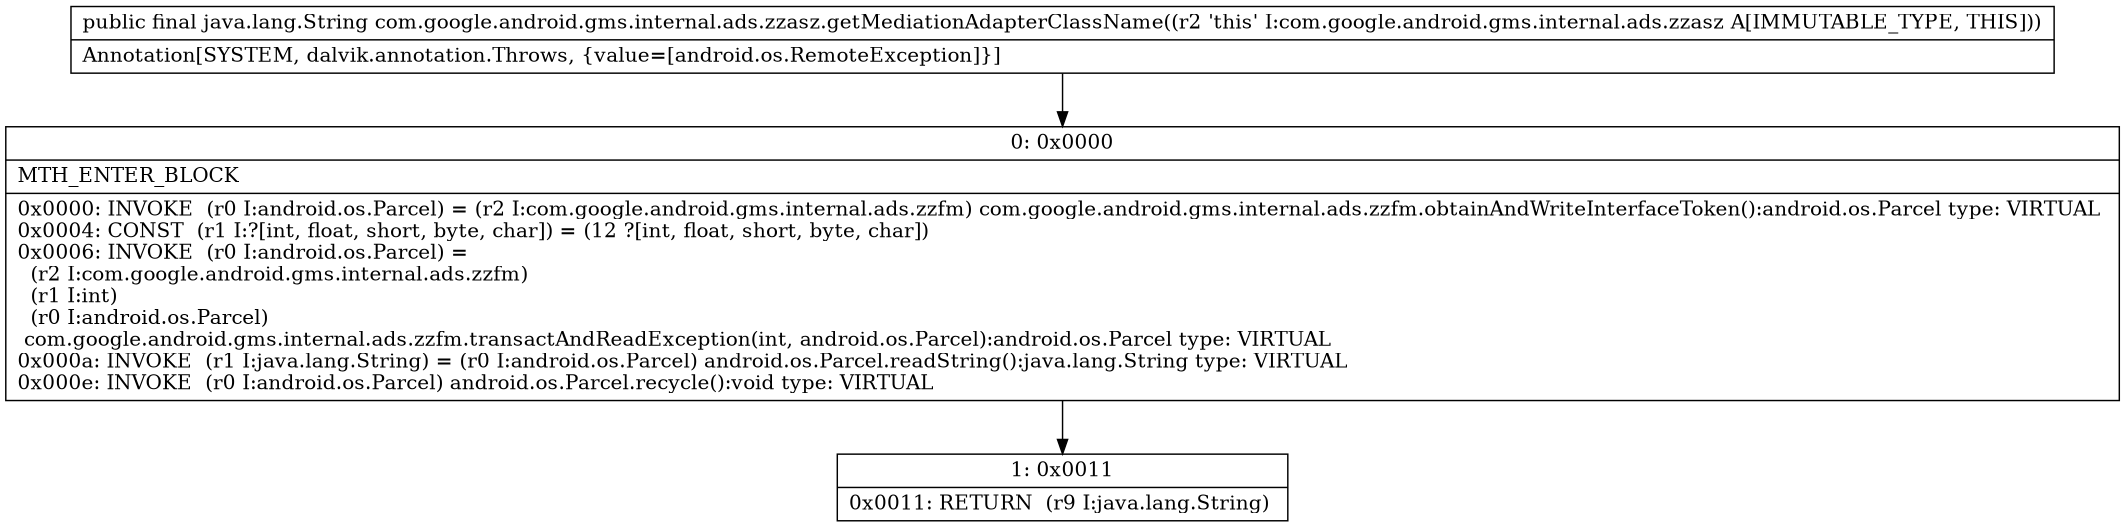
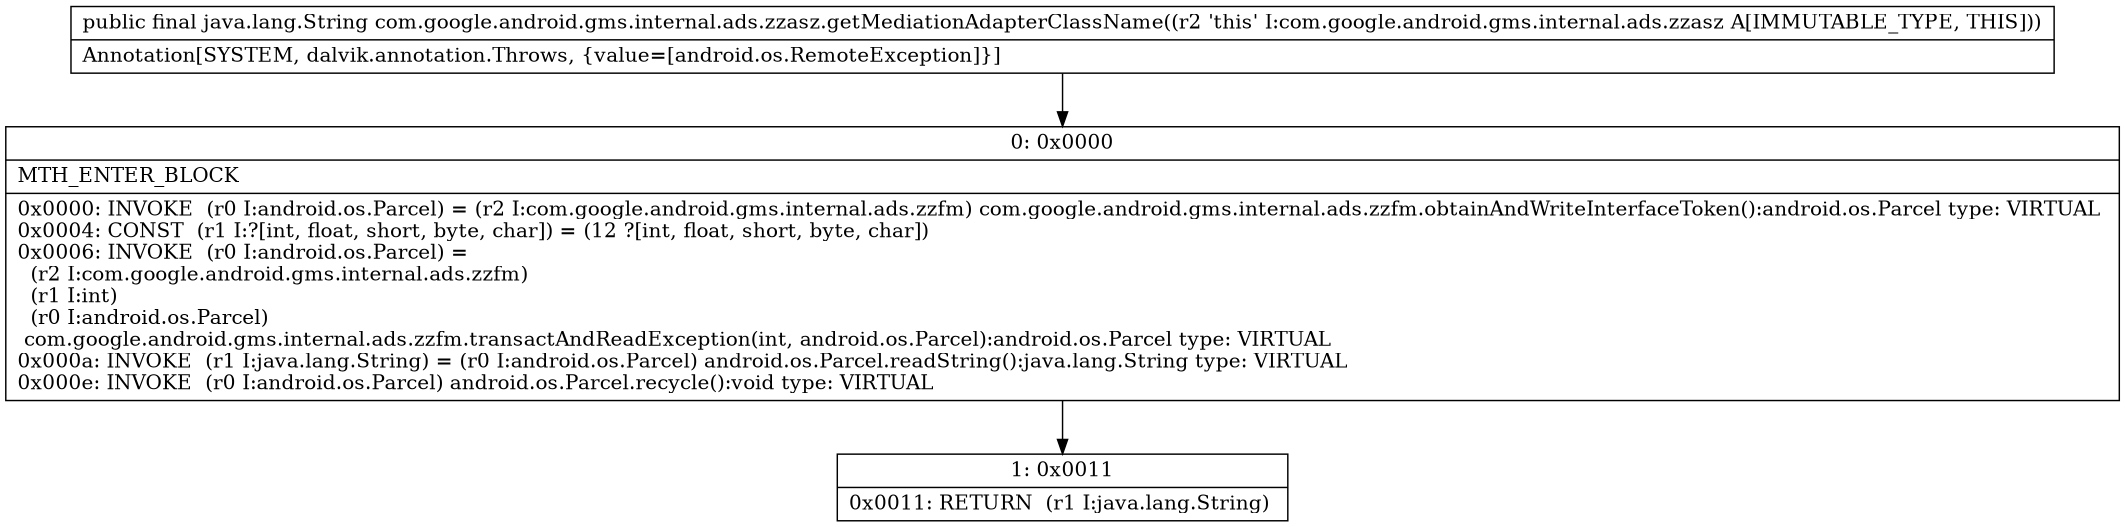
(1063, 503) -> (1063, 503)
